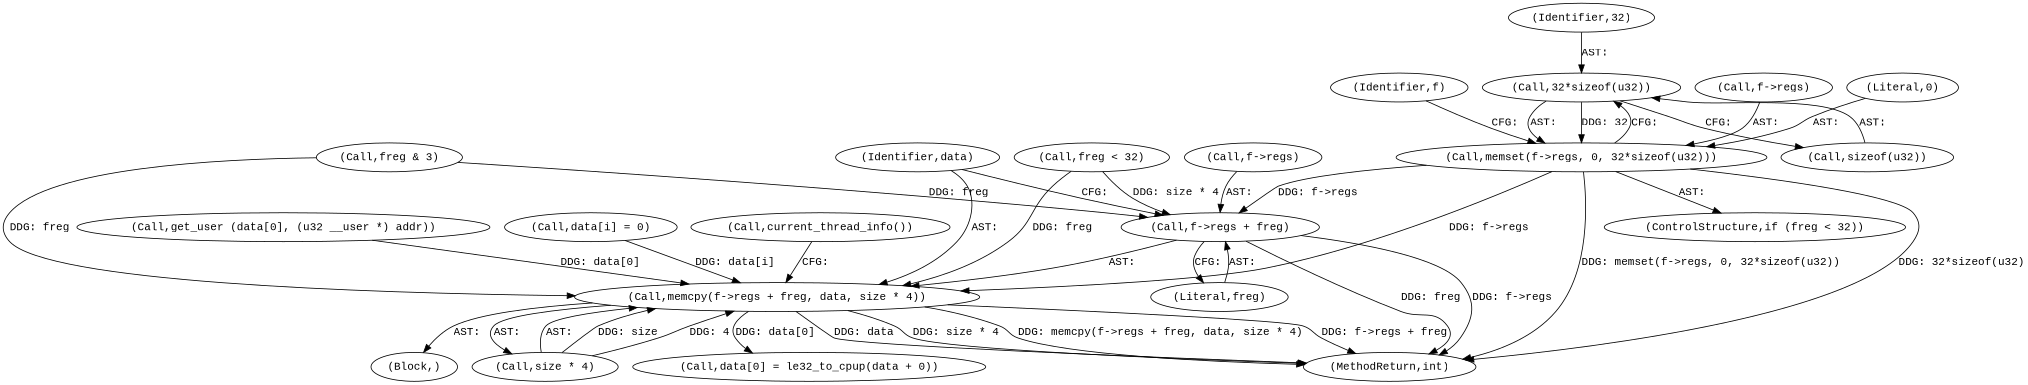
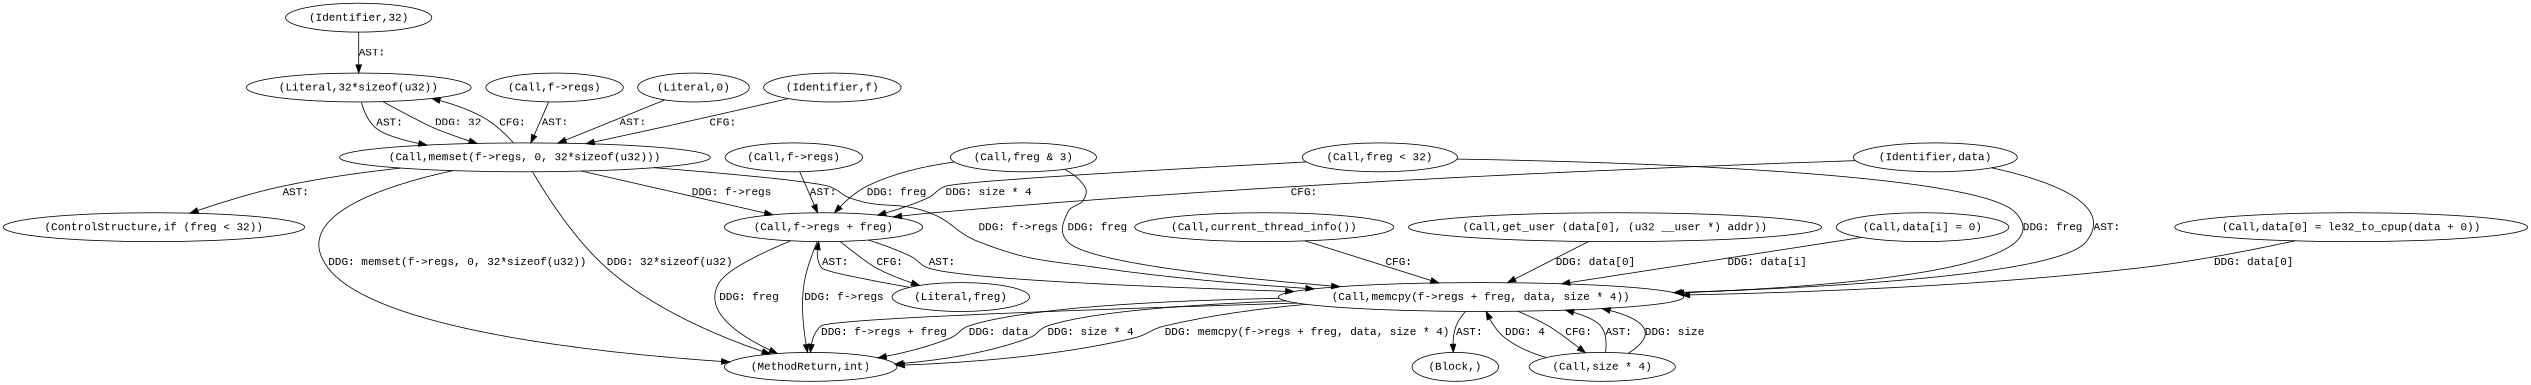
(1581, 88) -> (359, 88)
(1867, 157) -> none
(733, 329) -> (1994, 281)
(511, 332) -> (1582, 332)
